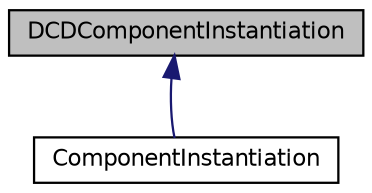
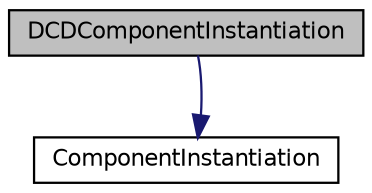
(171, 108) -> (201, 85)
